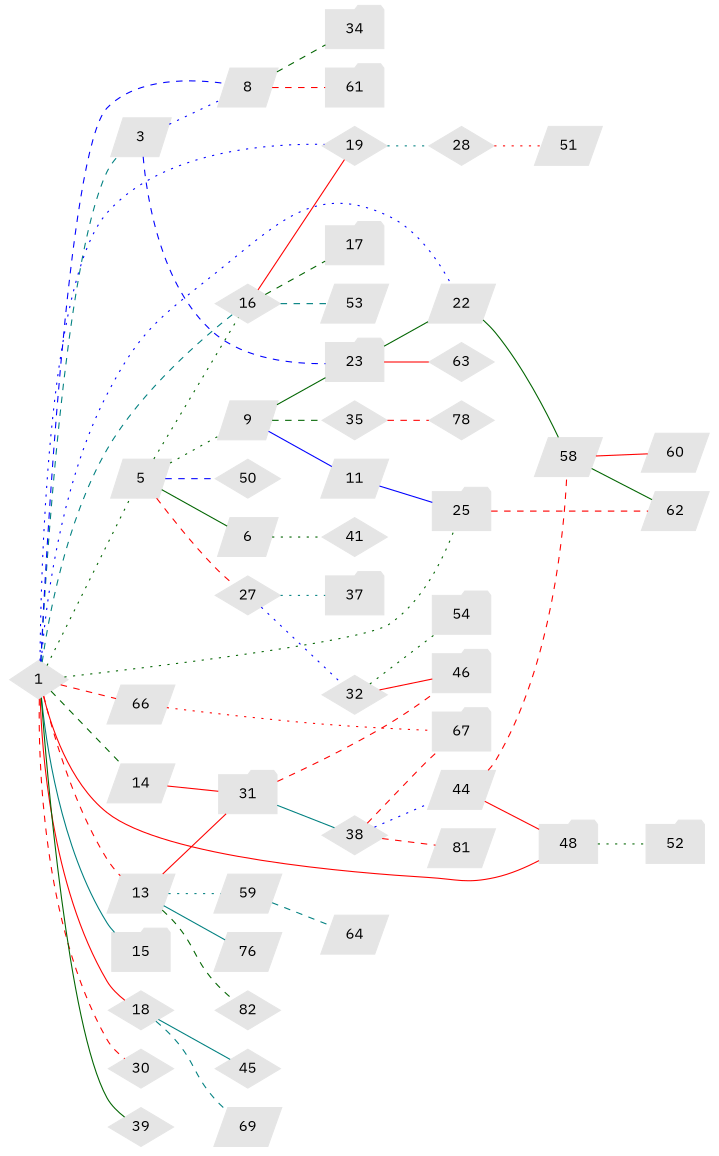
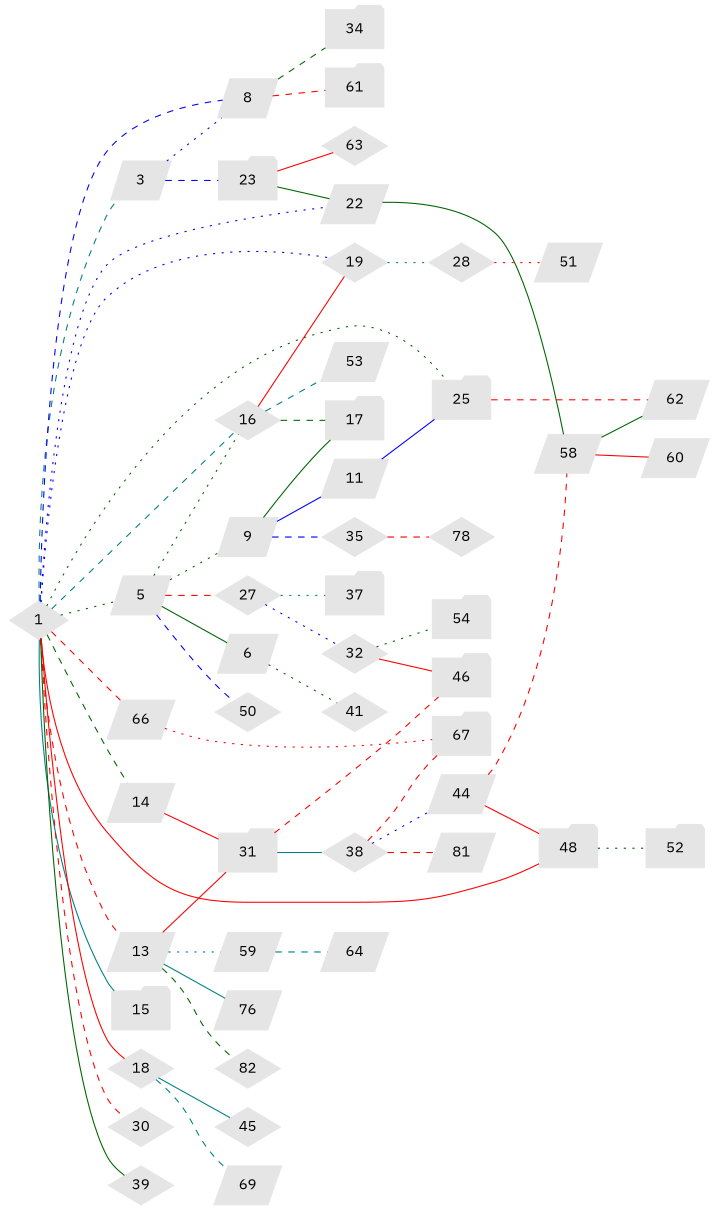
(301, 391) -> (296, 478)
(297, 420) -> (297, 537)
